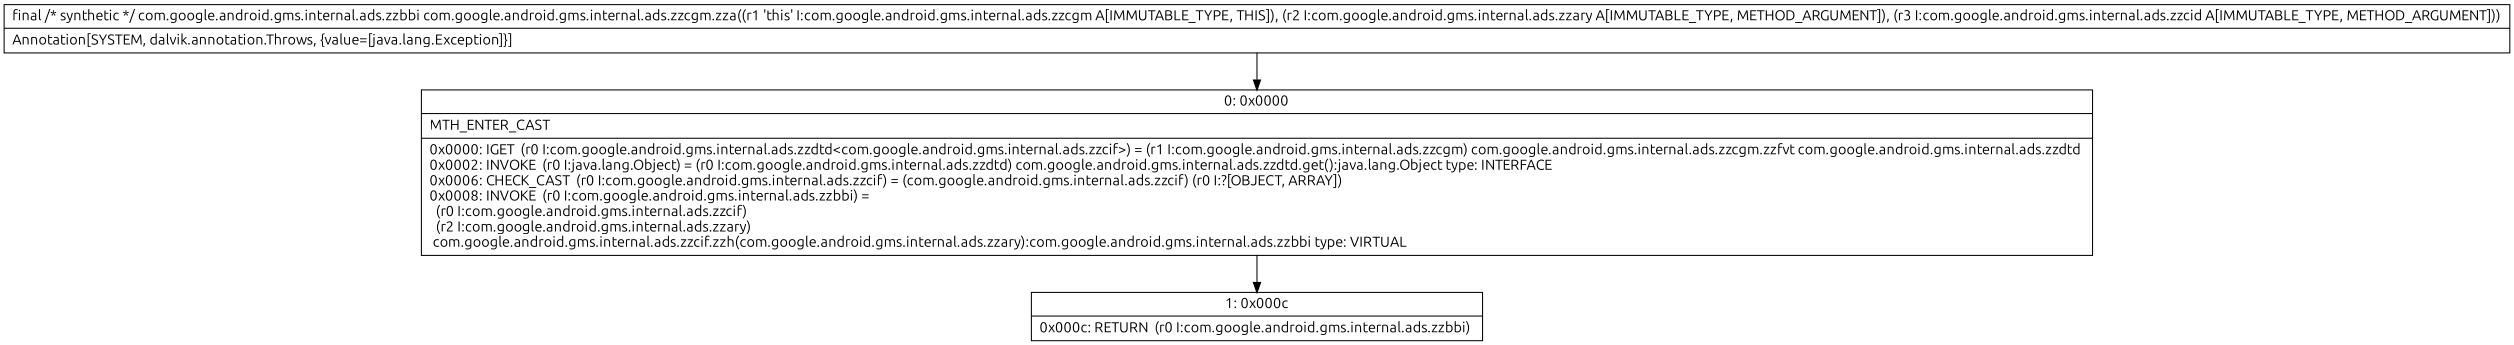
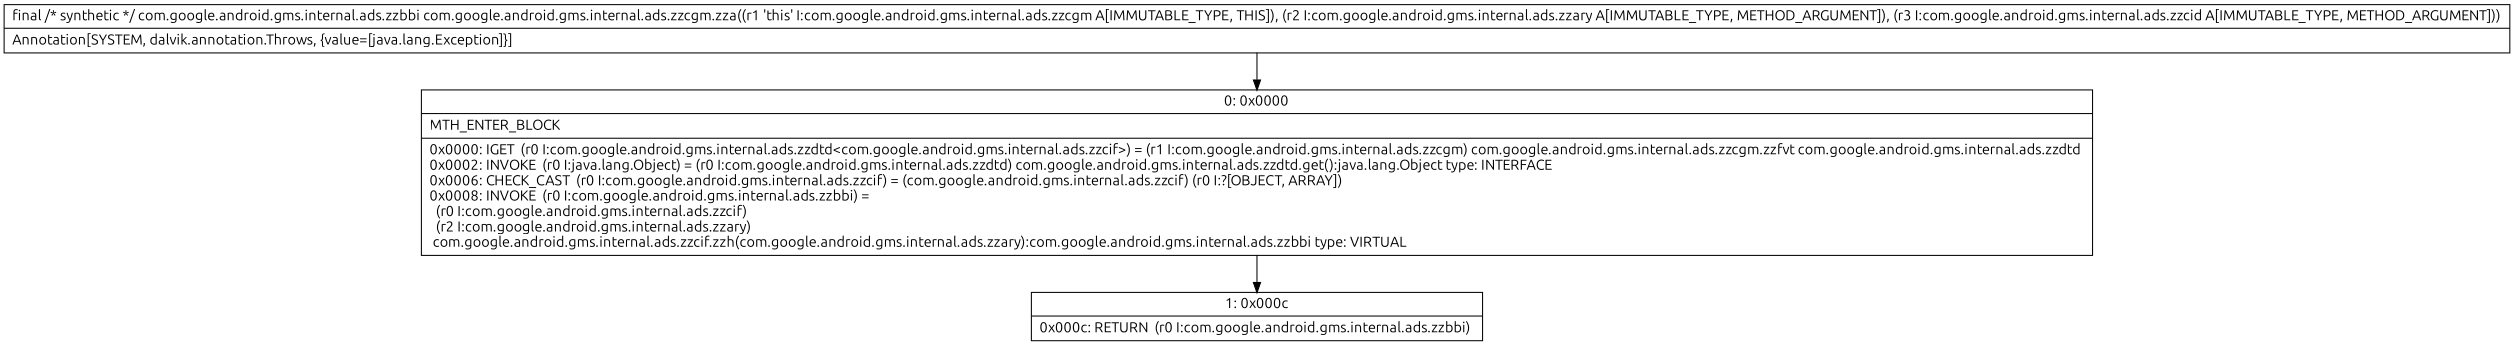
(490, 125) -> (495, 125)
